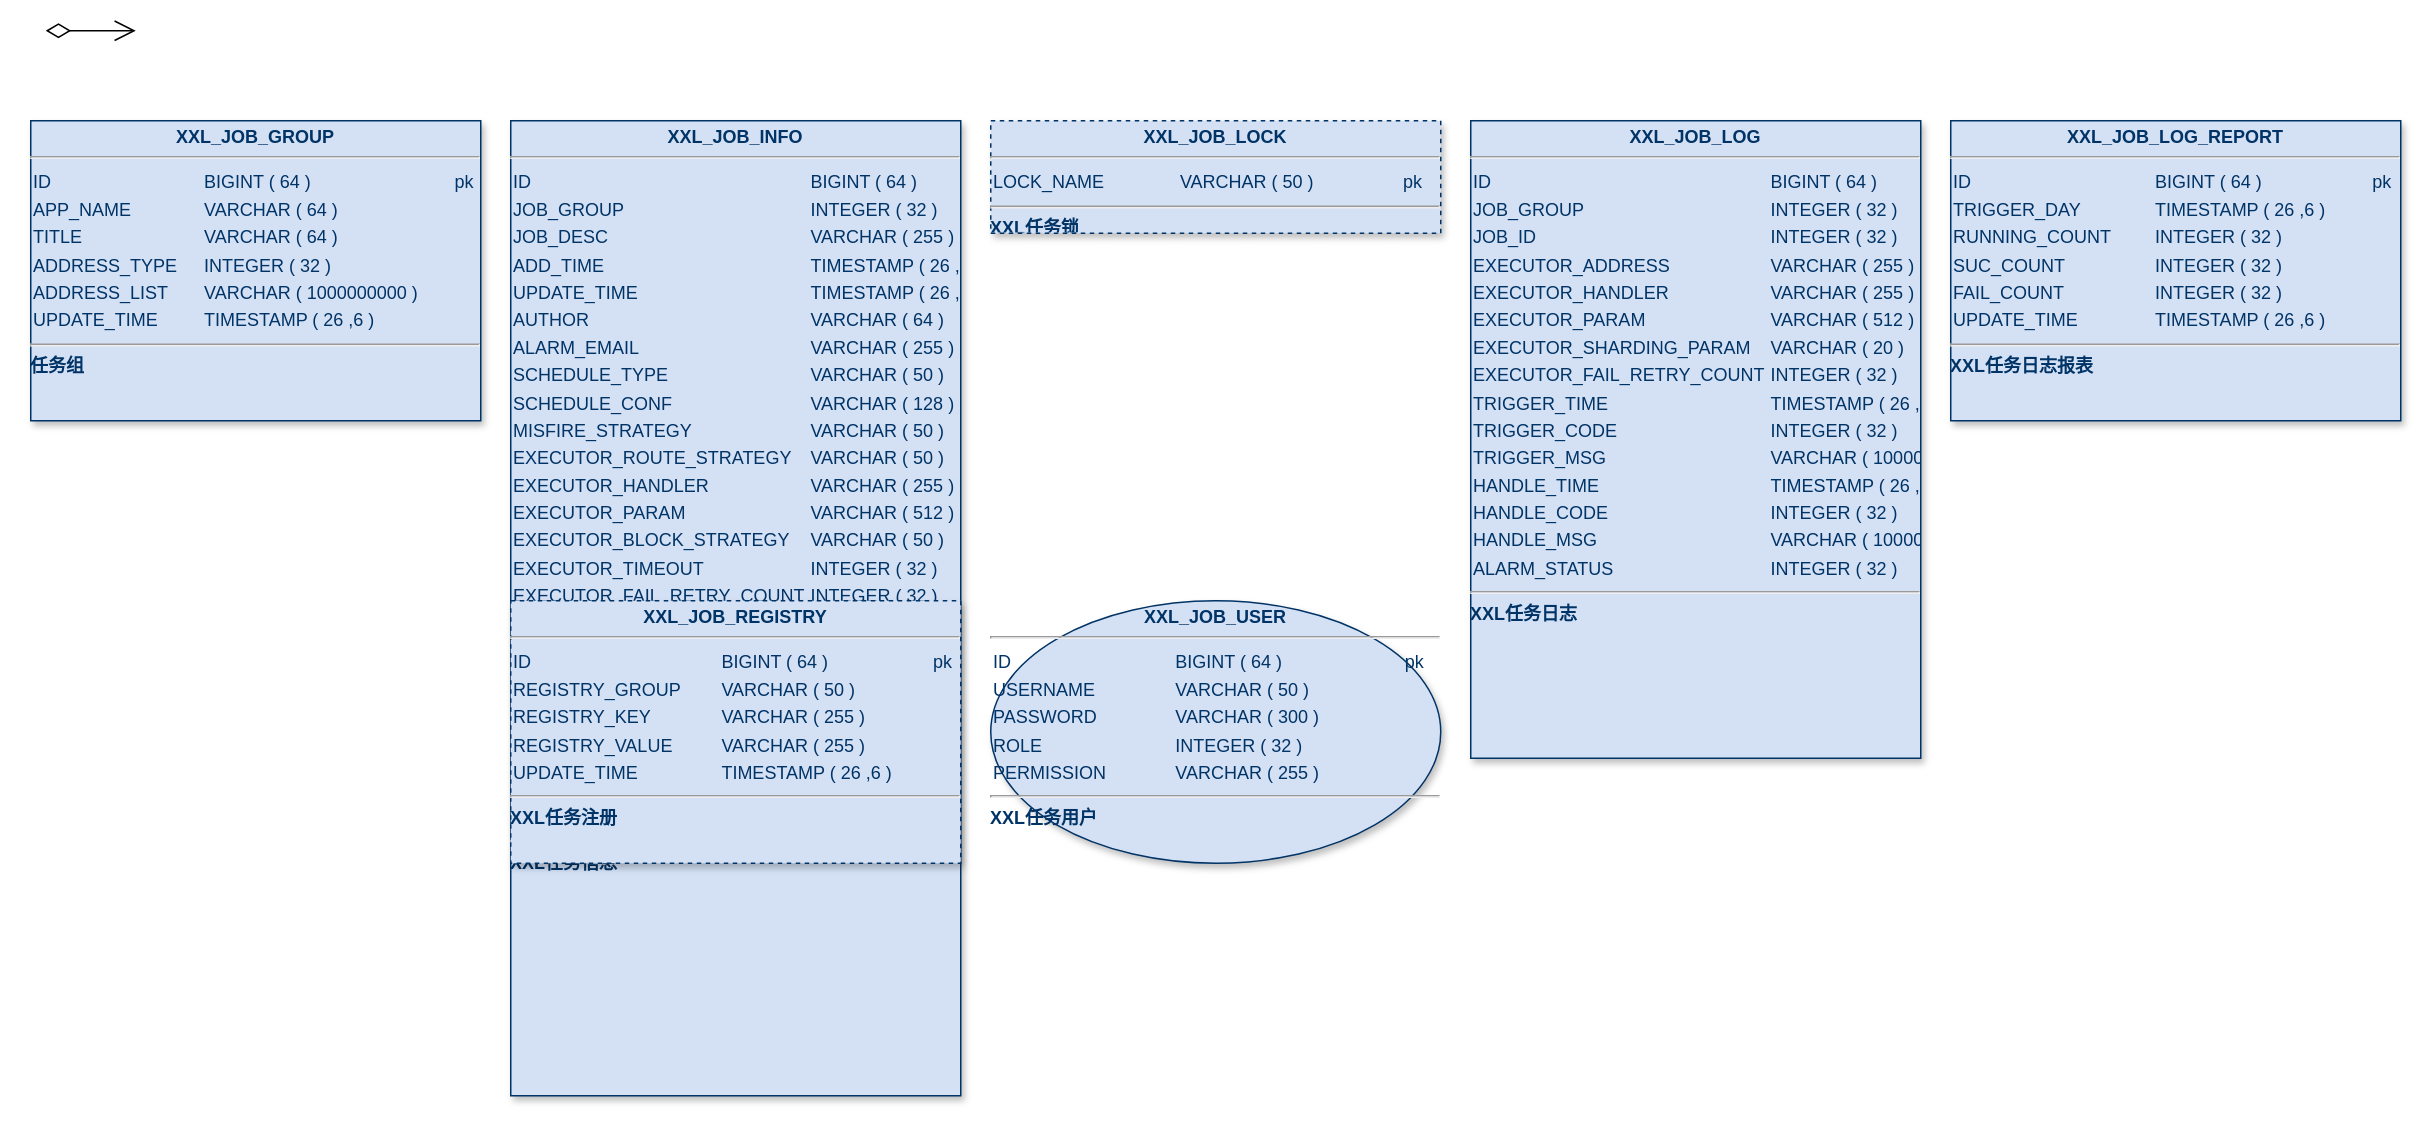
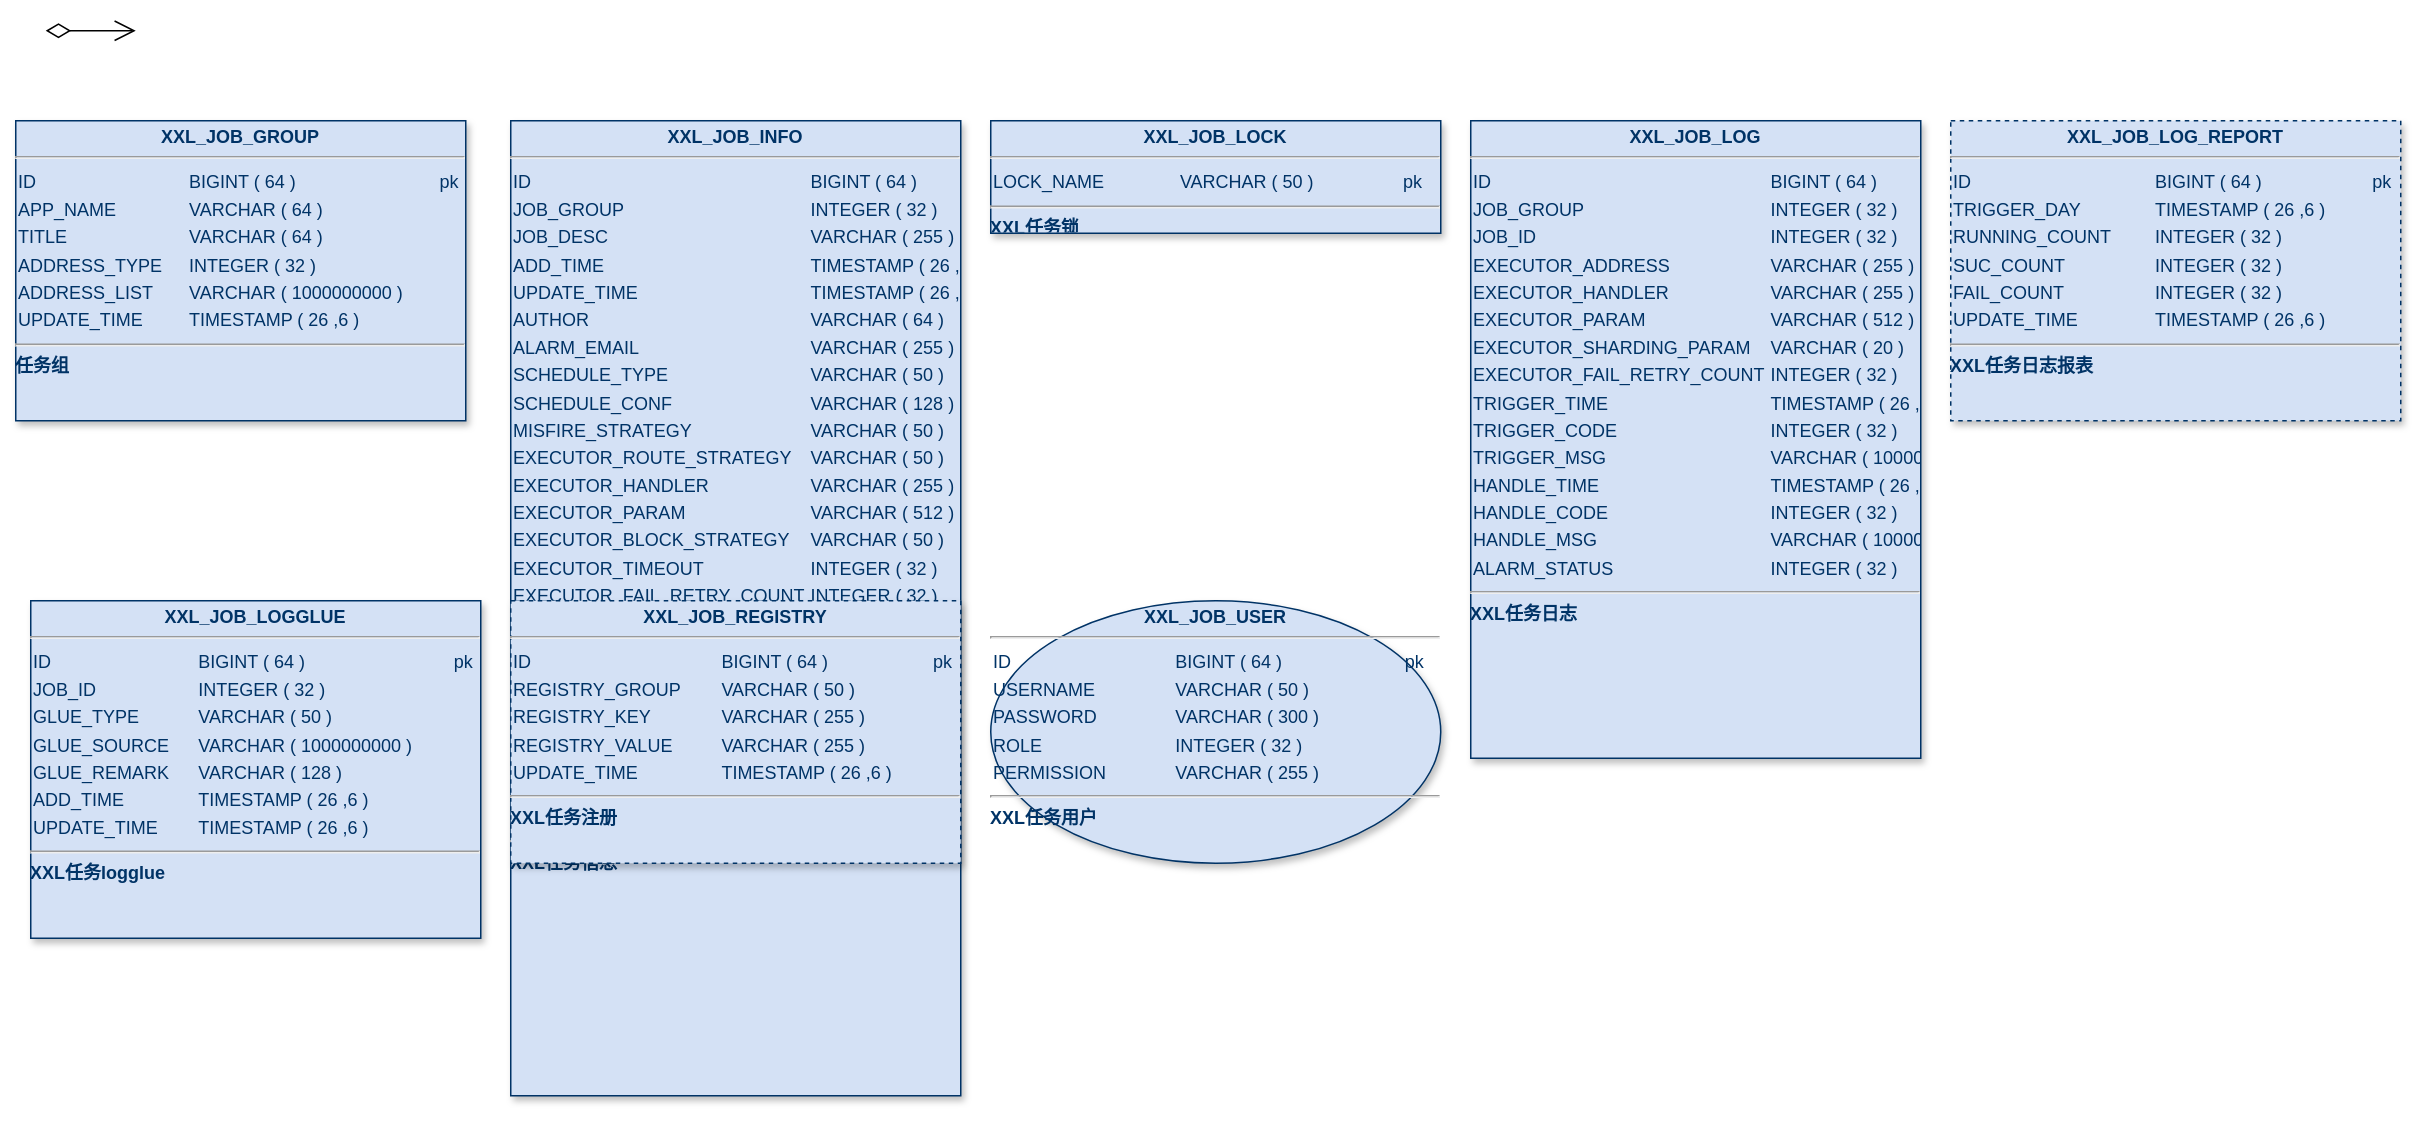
(1216, 177) -> (1216, 177)
(256, 271) -> (241, 271)
(2176, 271) -> (2176, 271)
none -> (256, 770)
